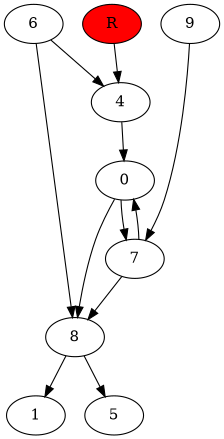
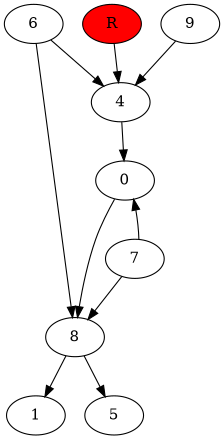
(179, 139) -> (159, 59)
(122, 215) -> none
